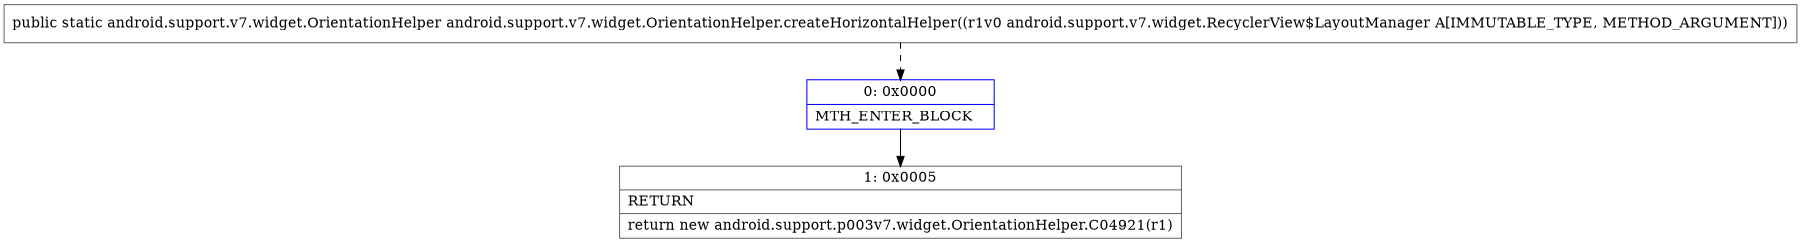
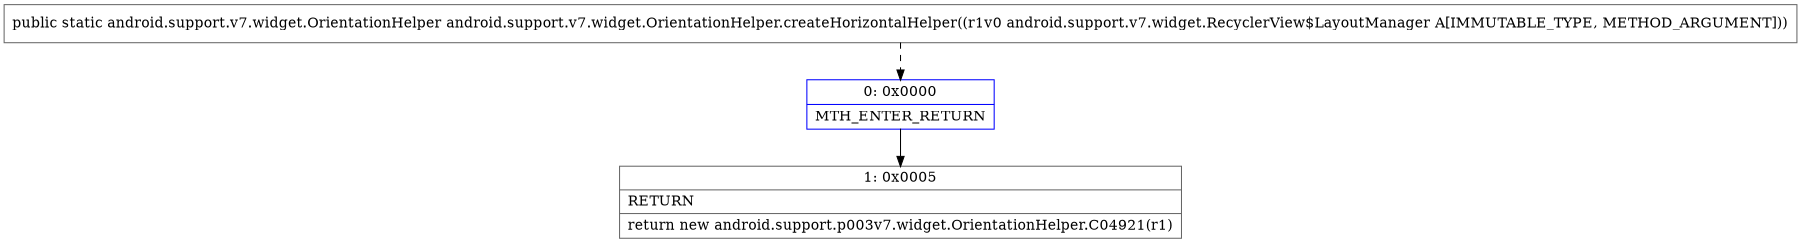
(894, 116) -> (901, 116)
